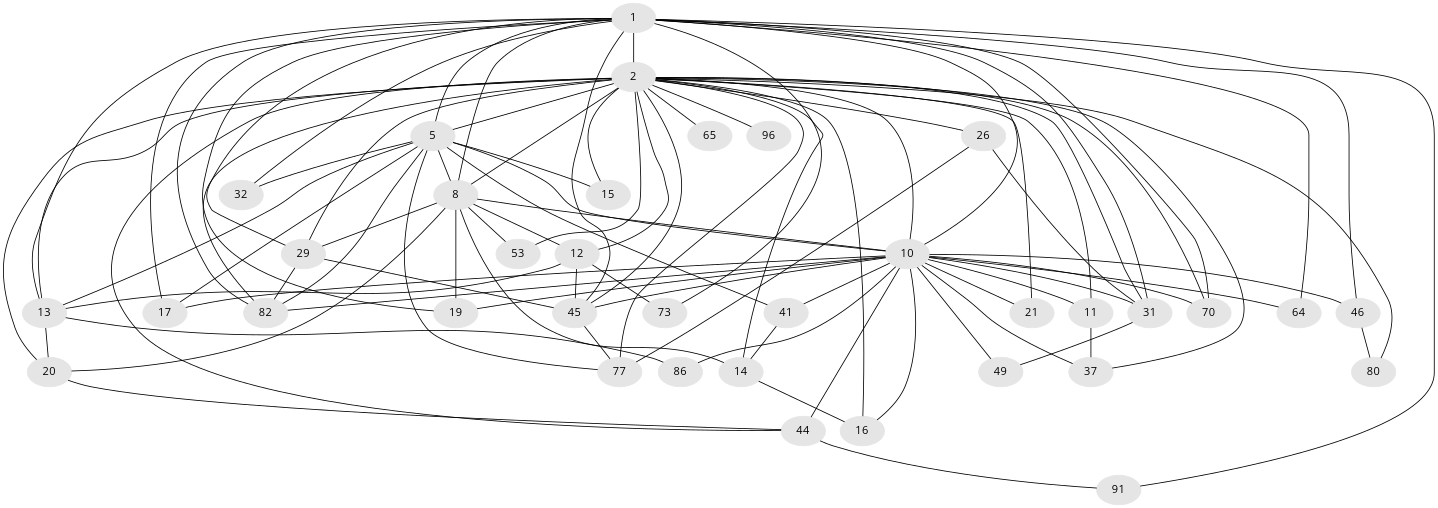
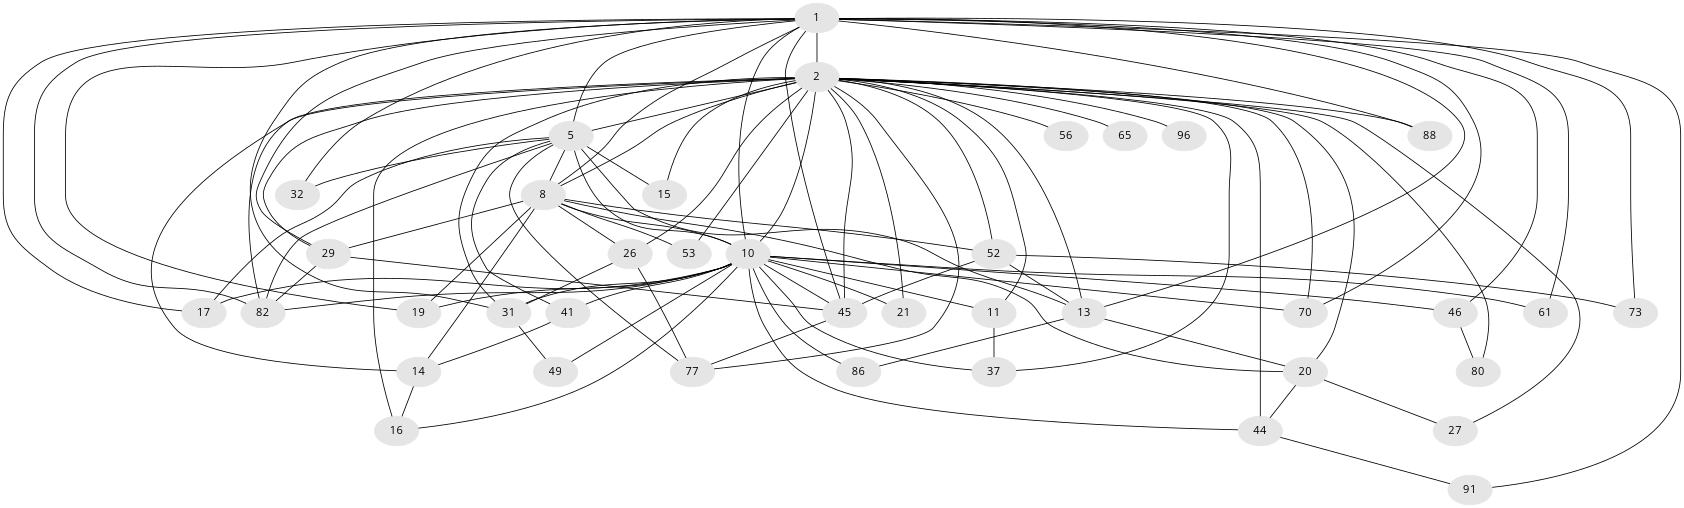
none -> (1066, 136)
none -> (1430, 136)
none -> (587, 224)
(577, 254) -> (994, 254)
(1299, 313) -> (1545, 313)
none -> (1455, 431)
